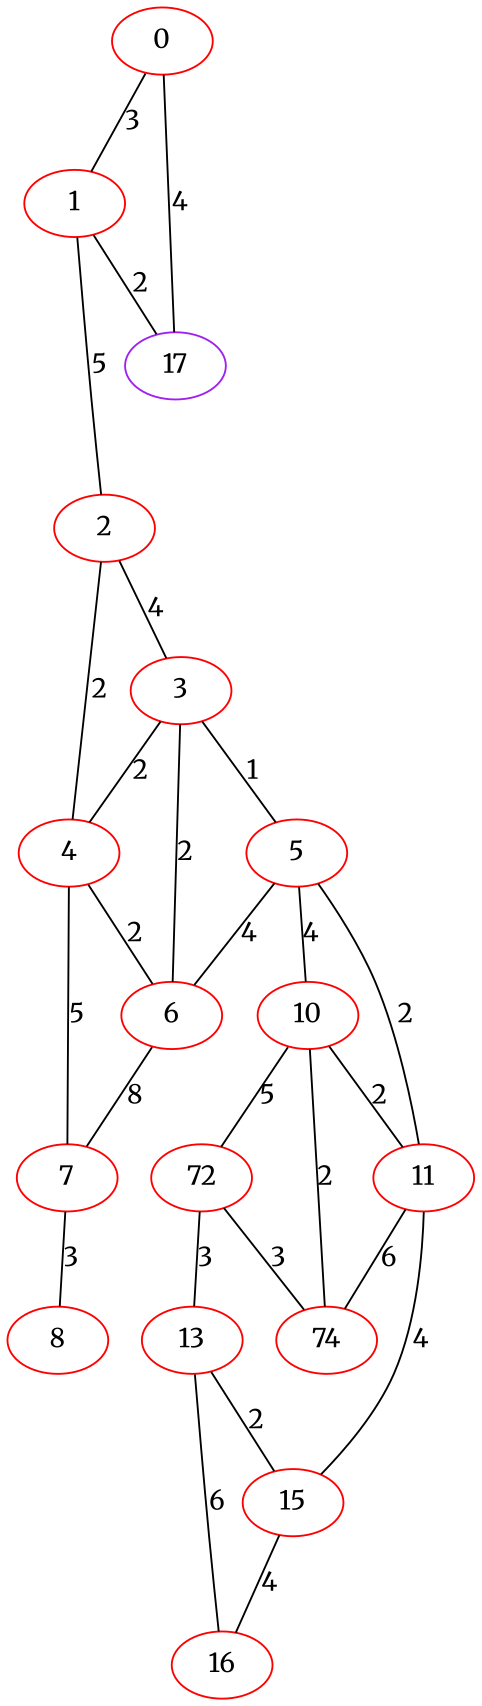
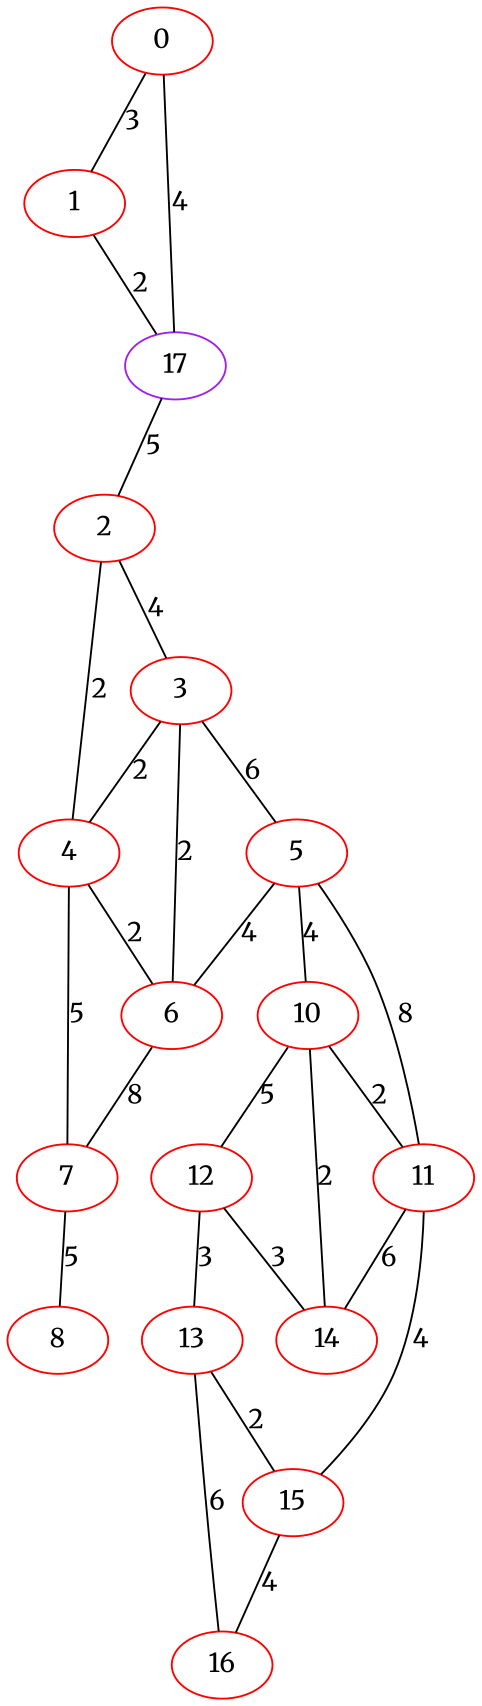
(88, 366) -> (140, 447)
(253, 772) -> (253, 772)
(406, 1015) -> (406, 1015)
(202, 1178) -> (202, 1178)
(72, 1259) -> (72, 1259)
(327, 1340) -> (327, 1340)
